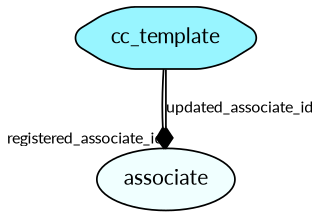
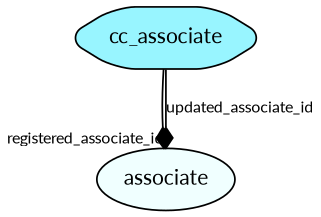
(166, 38) -> (166, 38)
